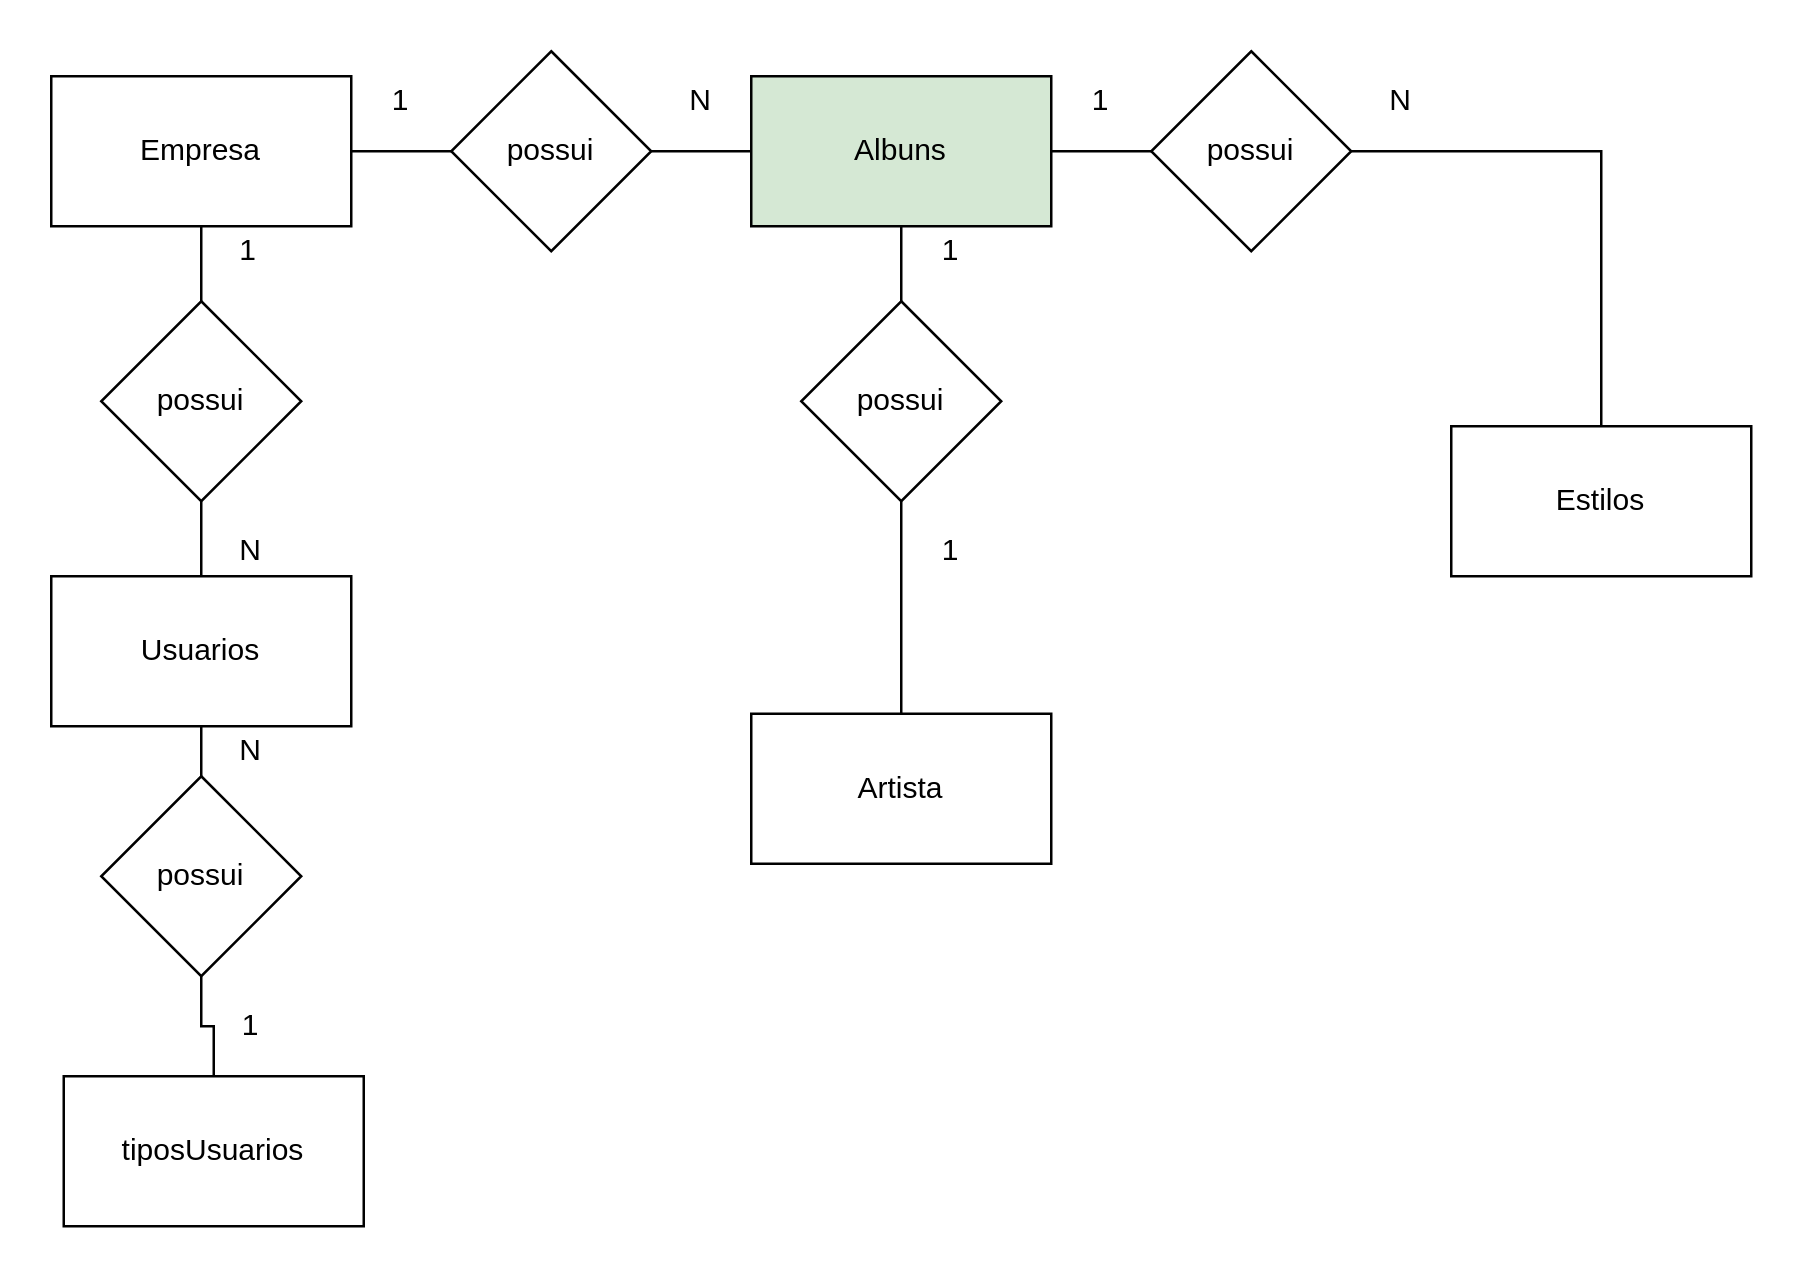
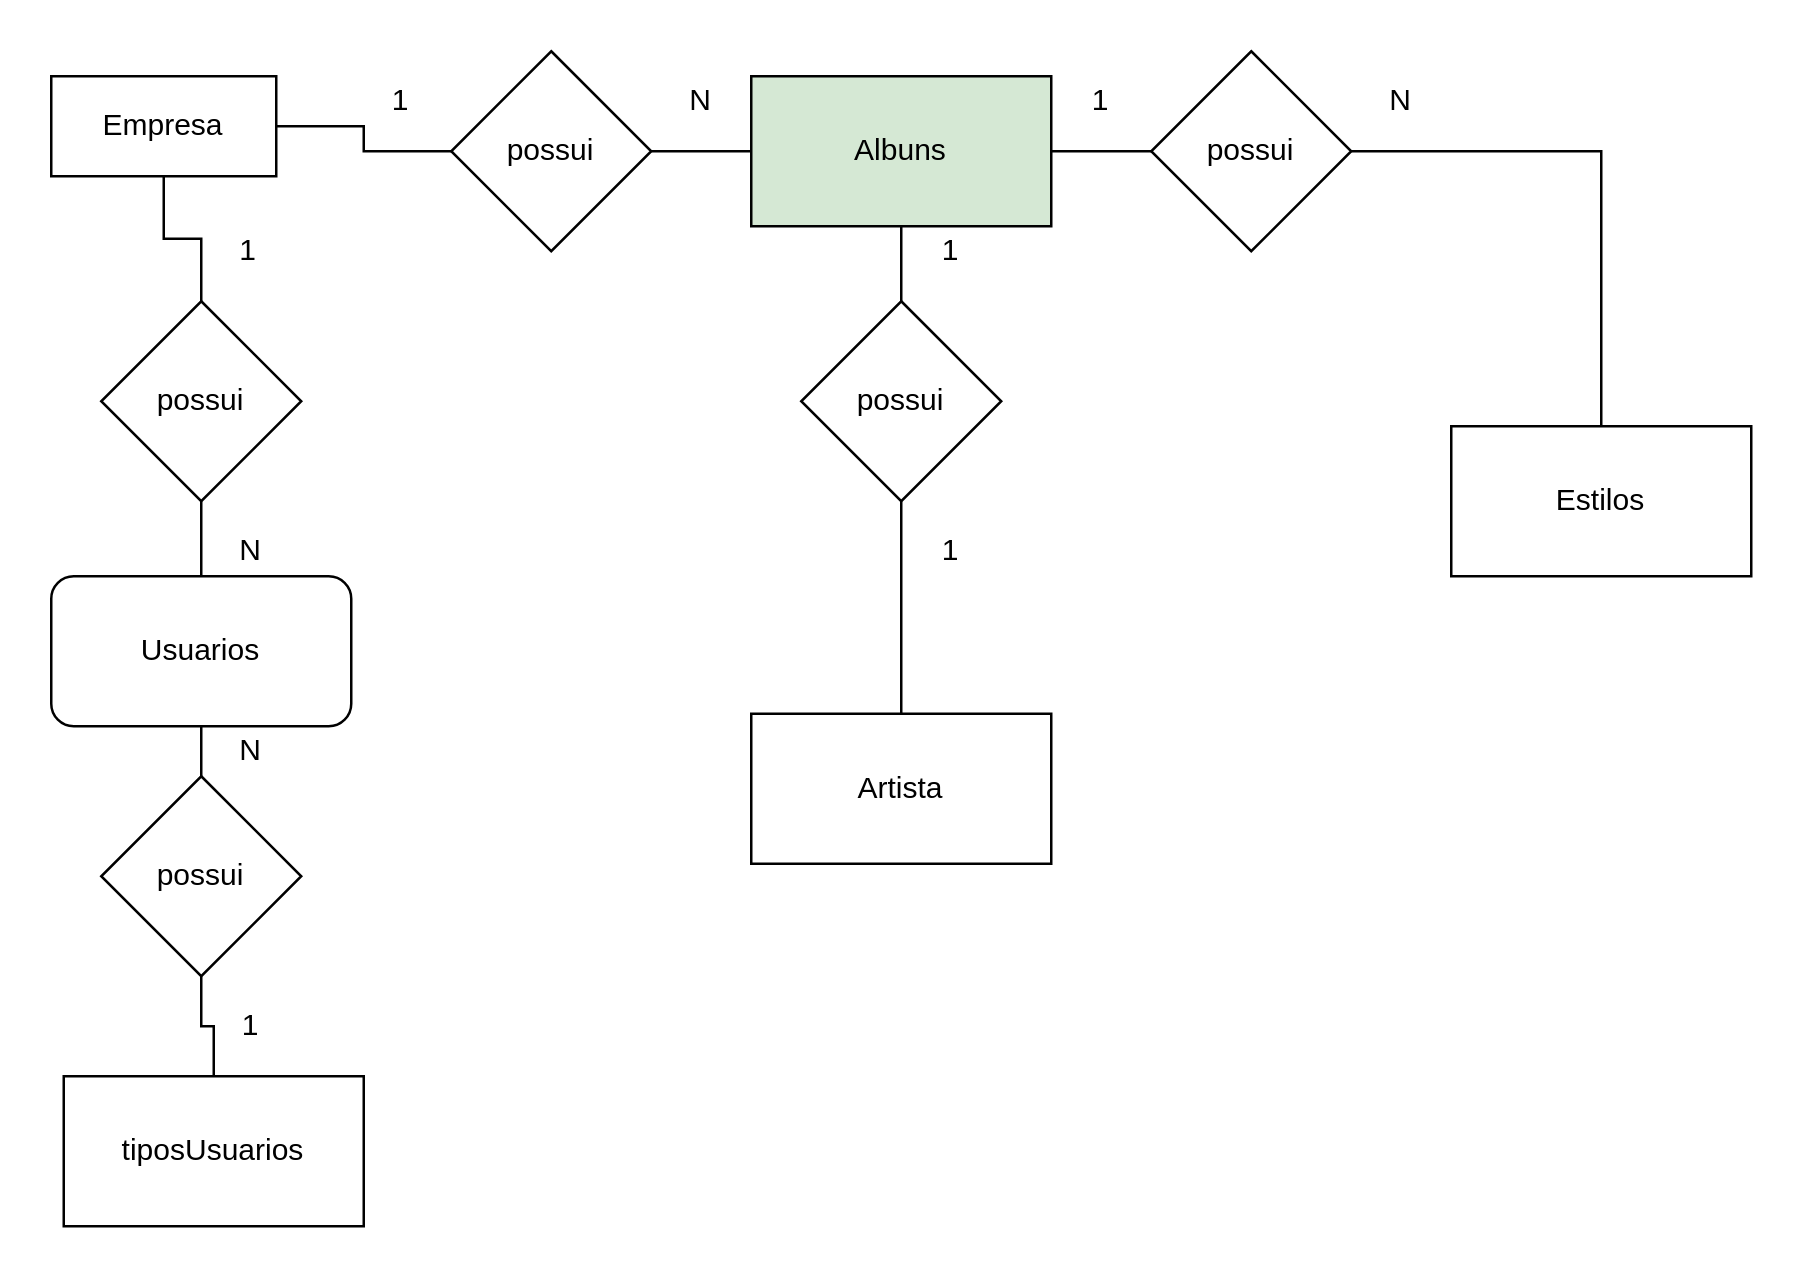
(201, 151) -> (164, 126)
(201, 651) -> (201, 651)
